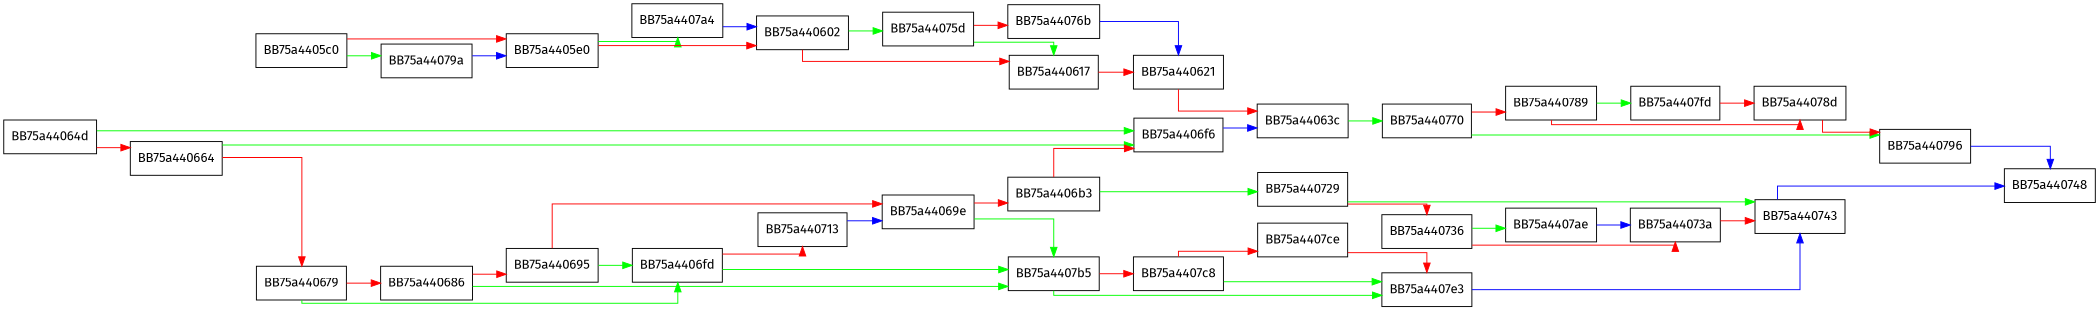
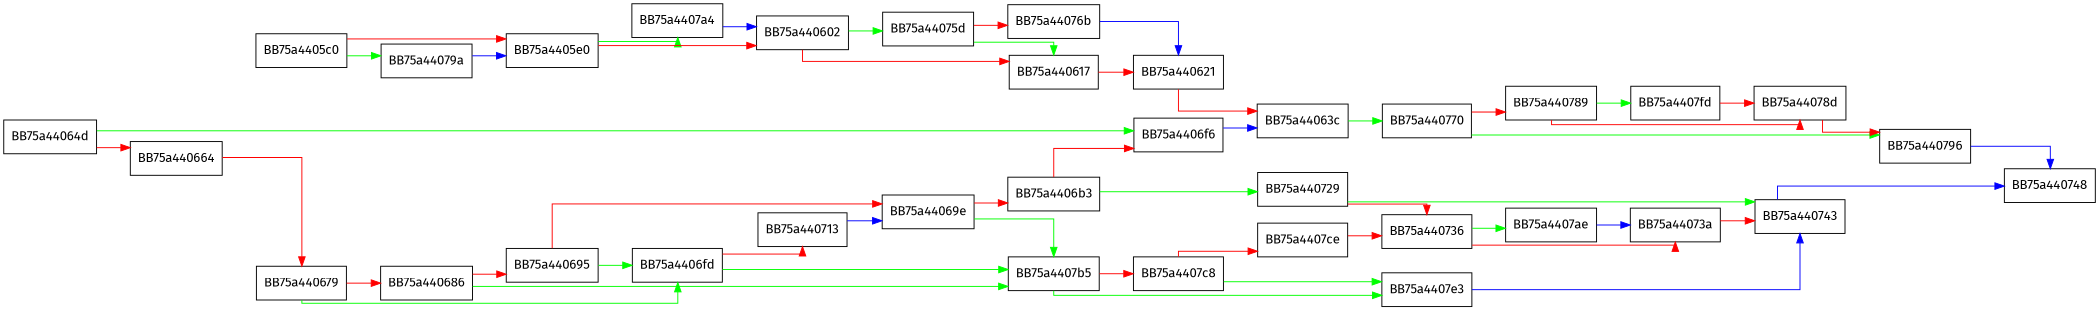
(673, 145) -> none
(1393, 253) -> (1360, 236)
